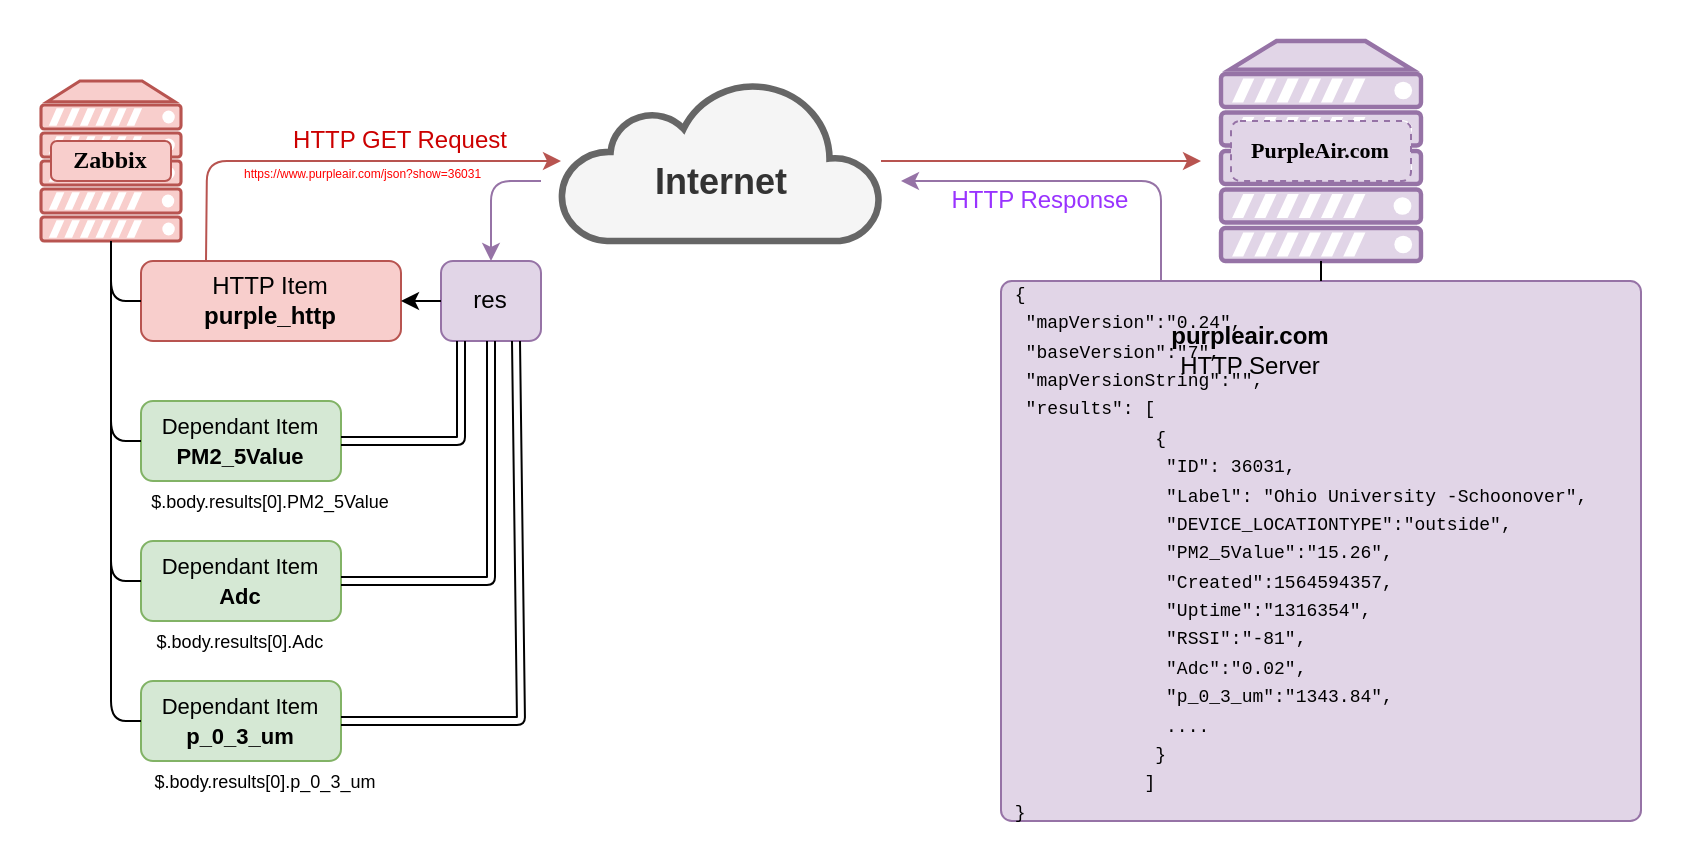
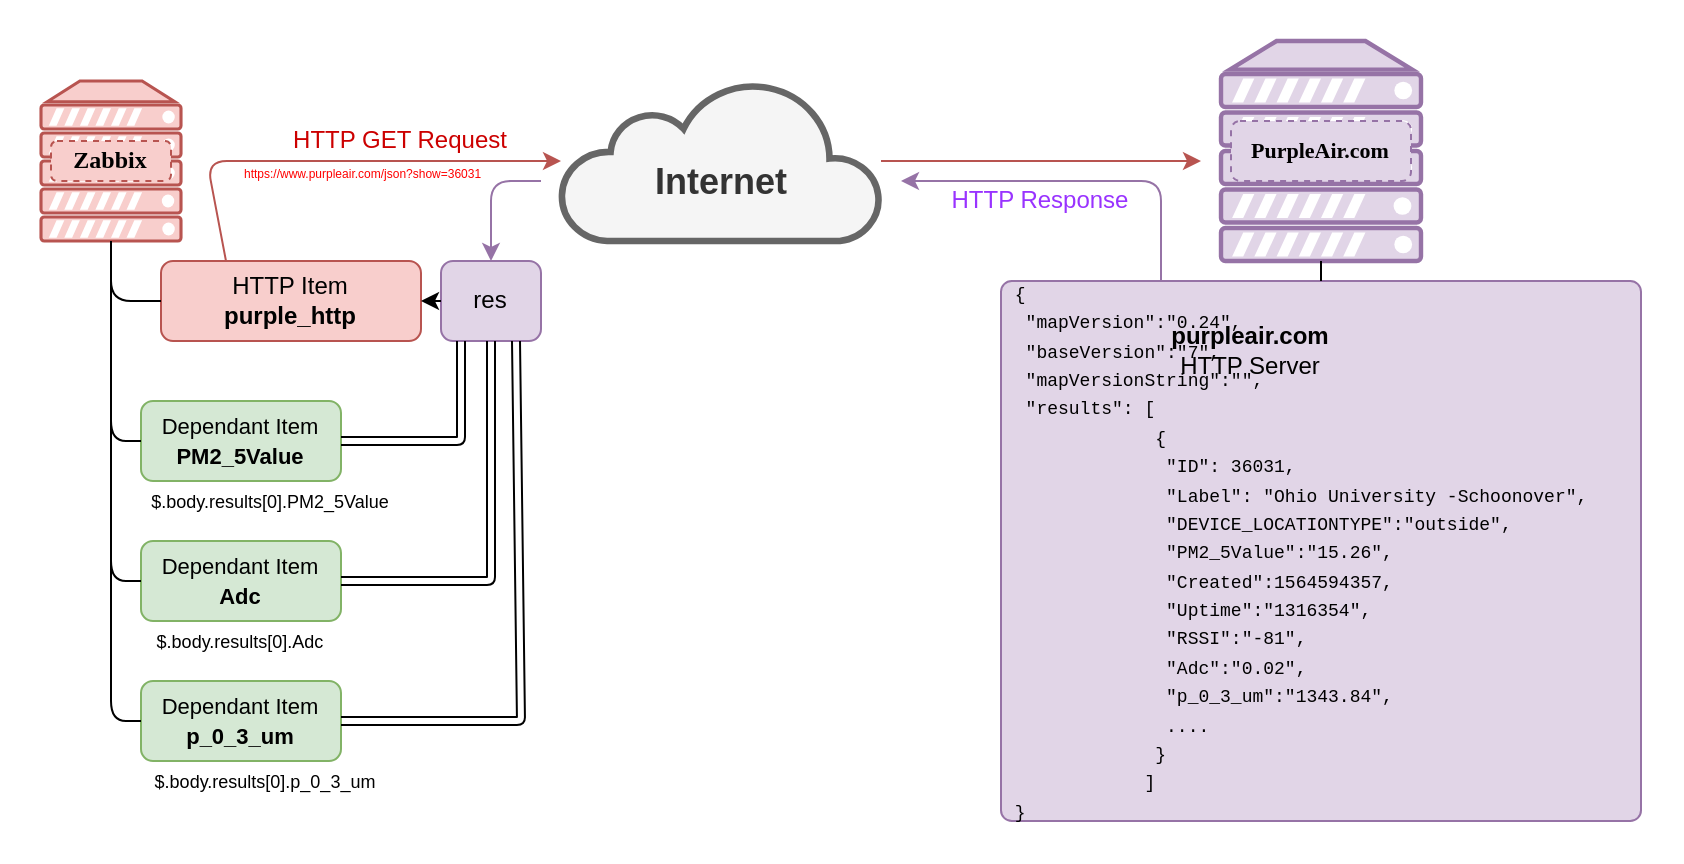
(111, 161) -> (111, 161)
(271, 301) -> (291, 301)
